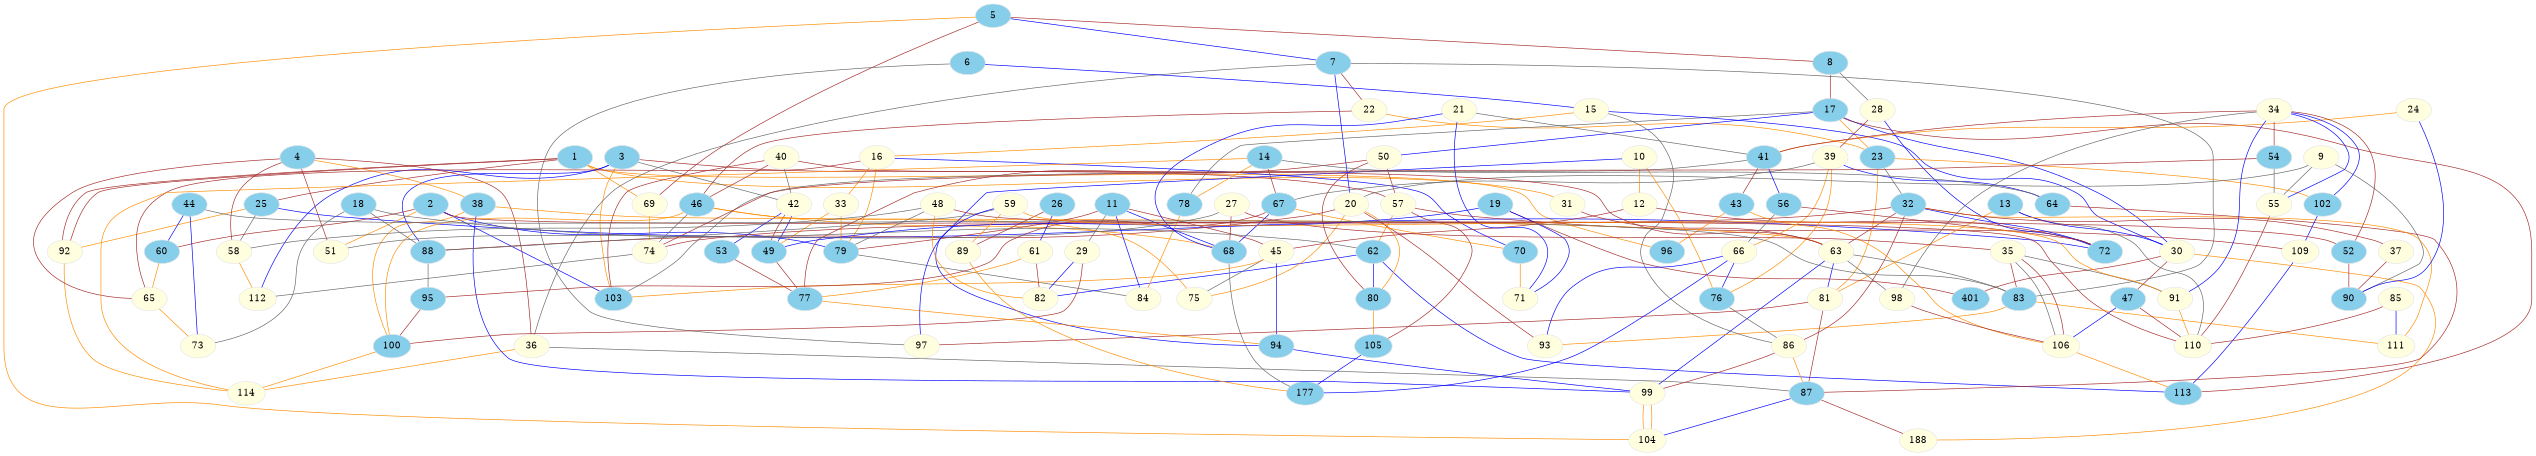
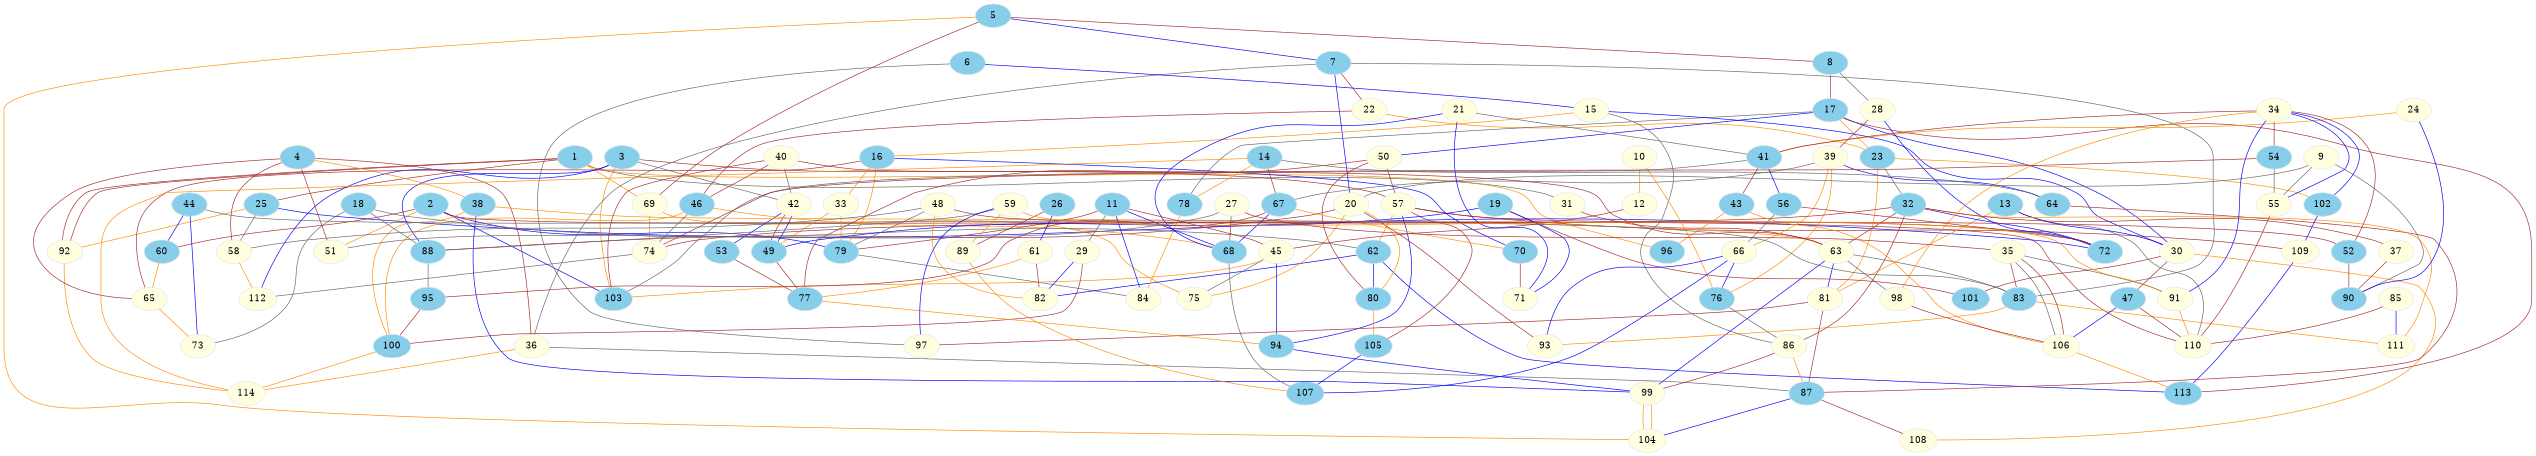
(2055, 156) -> (2055, 156)
(877, 157) -> (877, 157)
(1071, 183) -> (1071, 183)
(1062, 188) -> (1393, 314)
(960, 220) -> (931, 221)
(1874, 221) -> (1754, 222)
(1520, 275) -> (1520, 275)
(1971, 299) -> (1971, 299)
(1305, 393) -> (1305, 393)
(1918, 441) -> (1918, 441)
